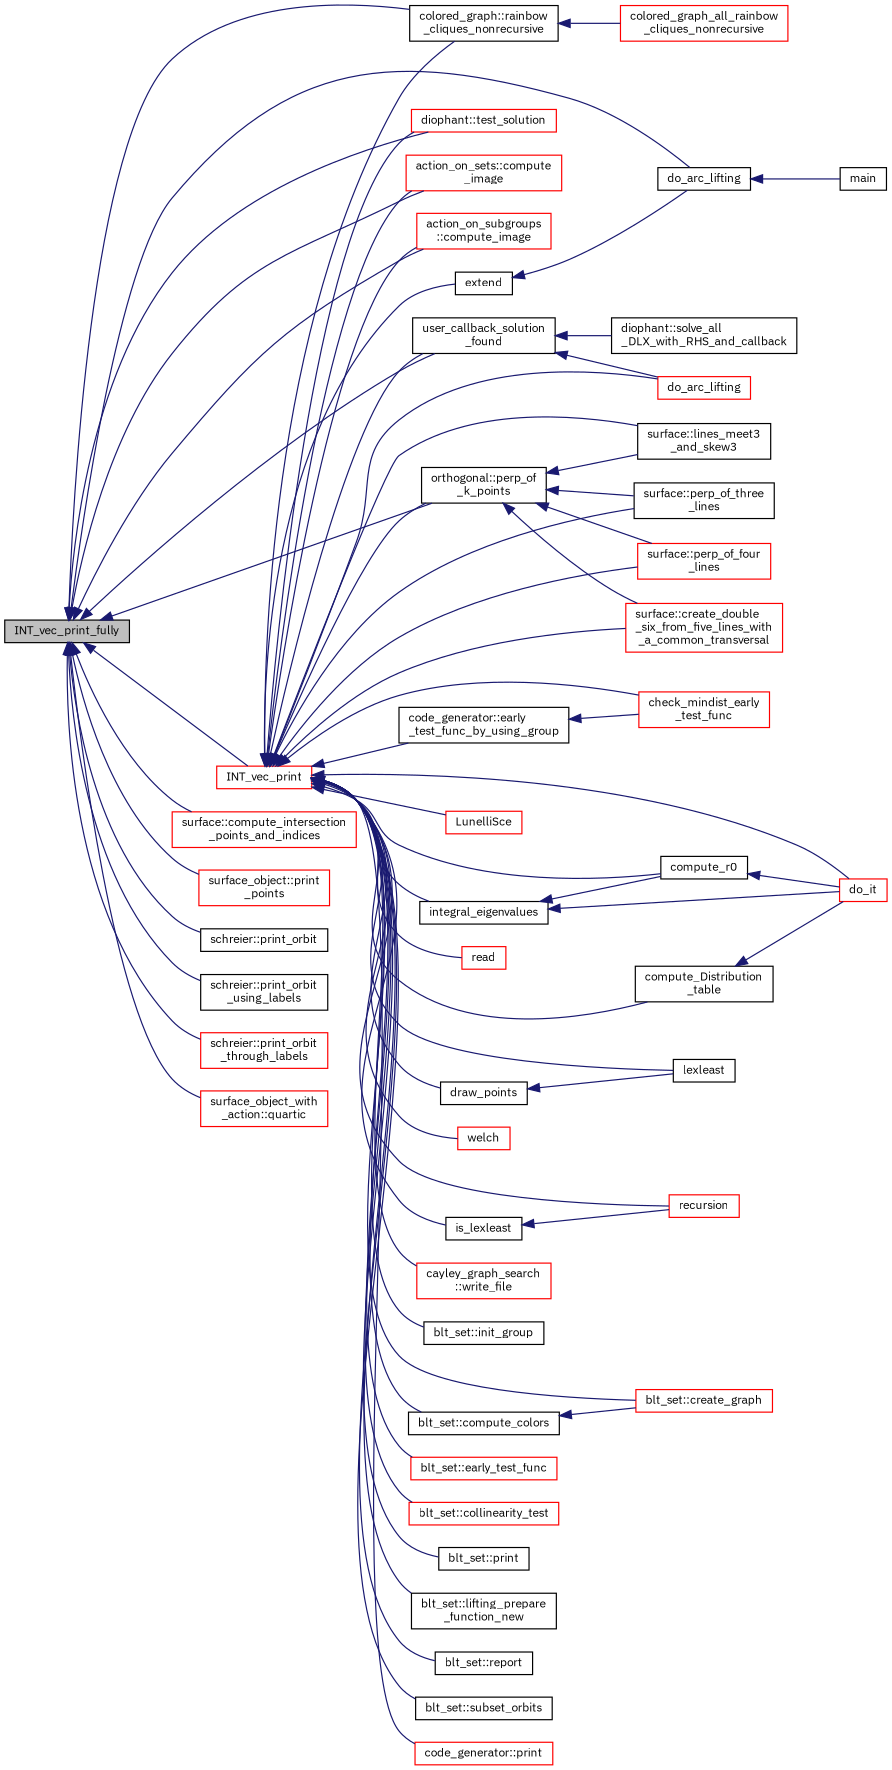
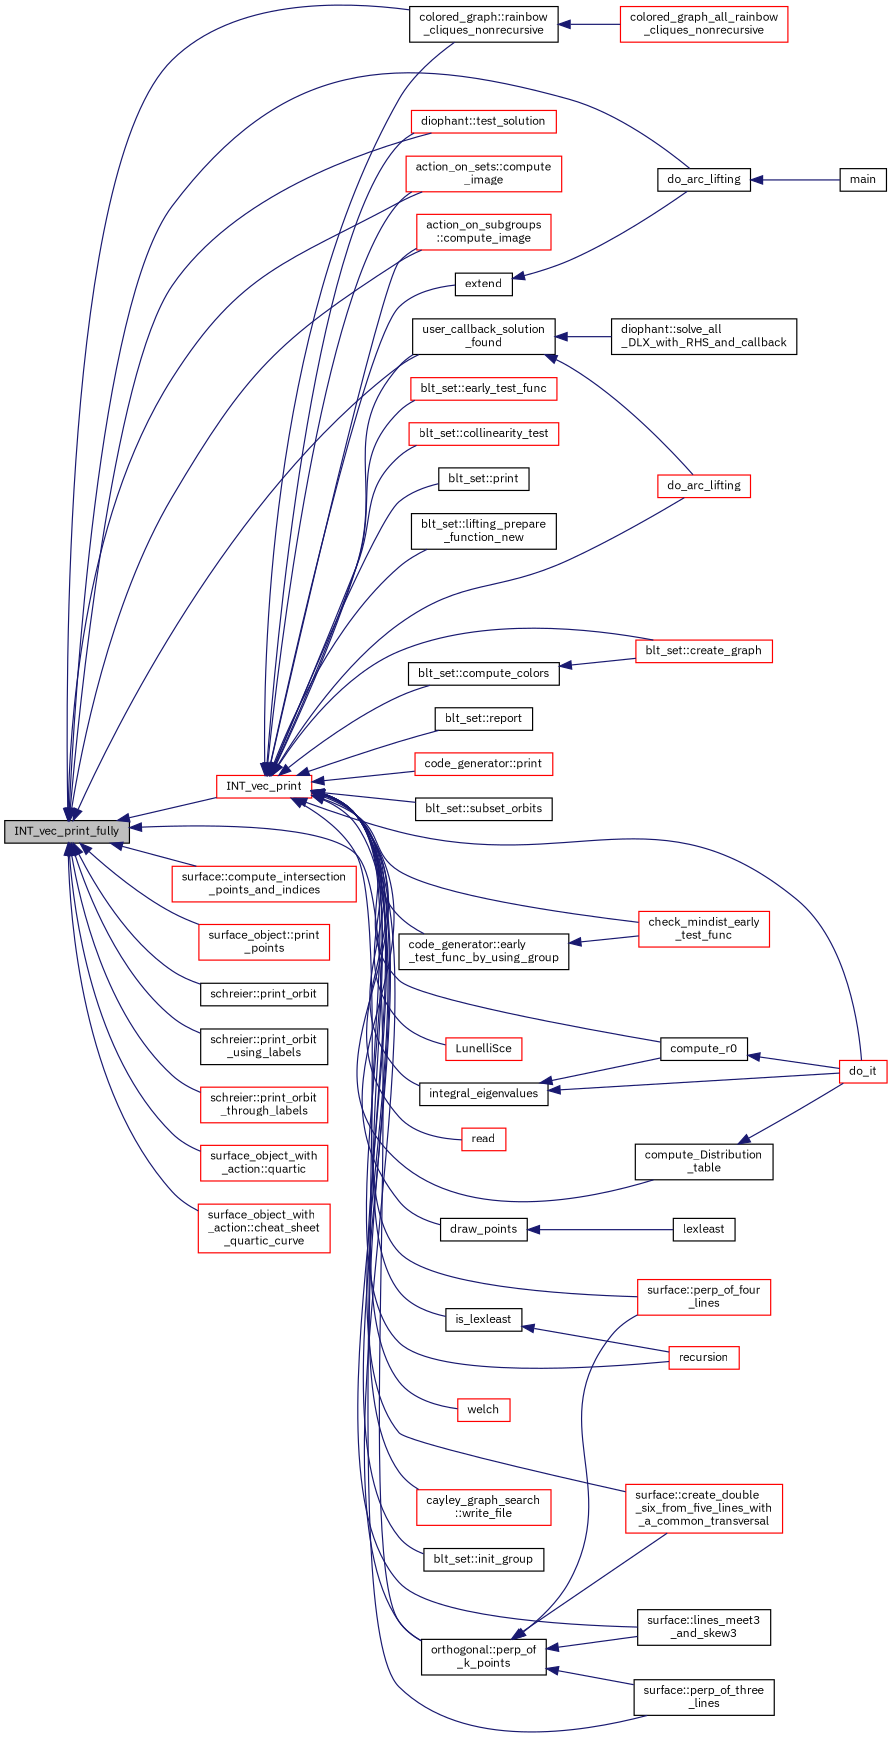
(413, 1033) -> none
none -> (264, 1229)
